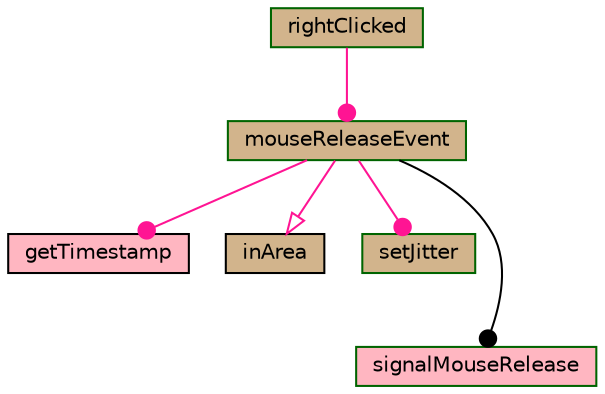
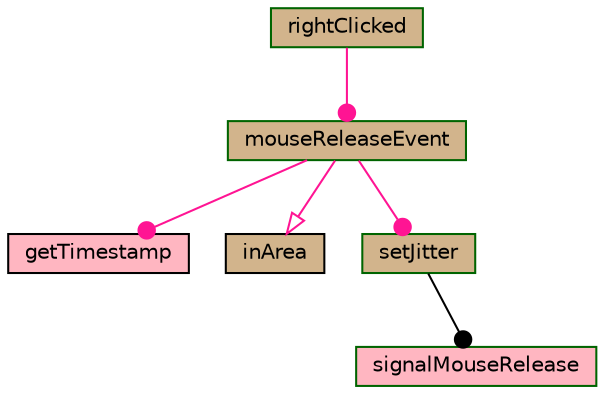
(487, 225) -> (444, 303)
